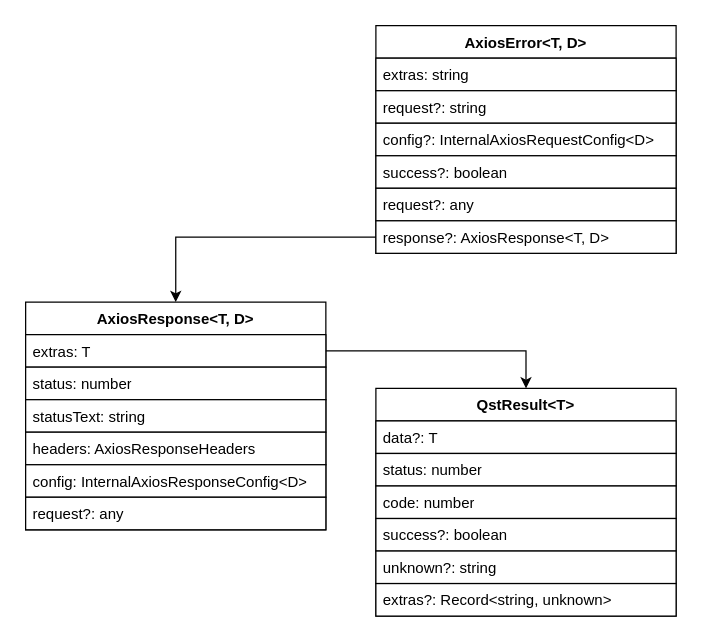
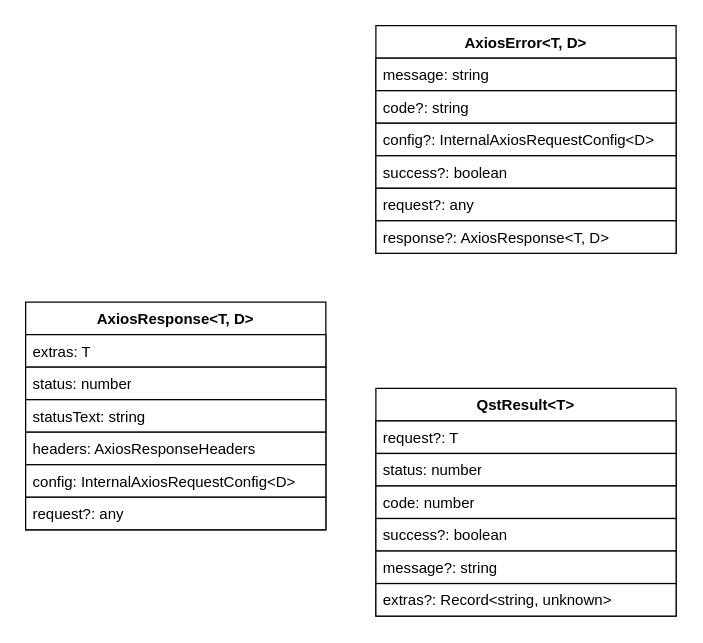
(436, 76) -> (440, 76)
(444, 108) -> (432, 108)
(246, 237) -> none
(441, 351) -> none
(413, 438) -> (425, 438)
(177, 491) -> (177, 482)
(444, 568) -> (444, 568)
